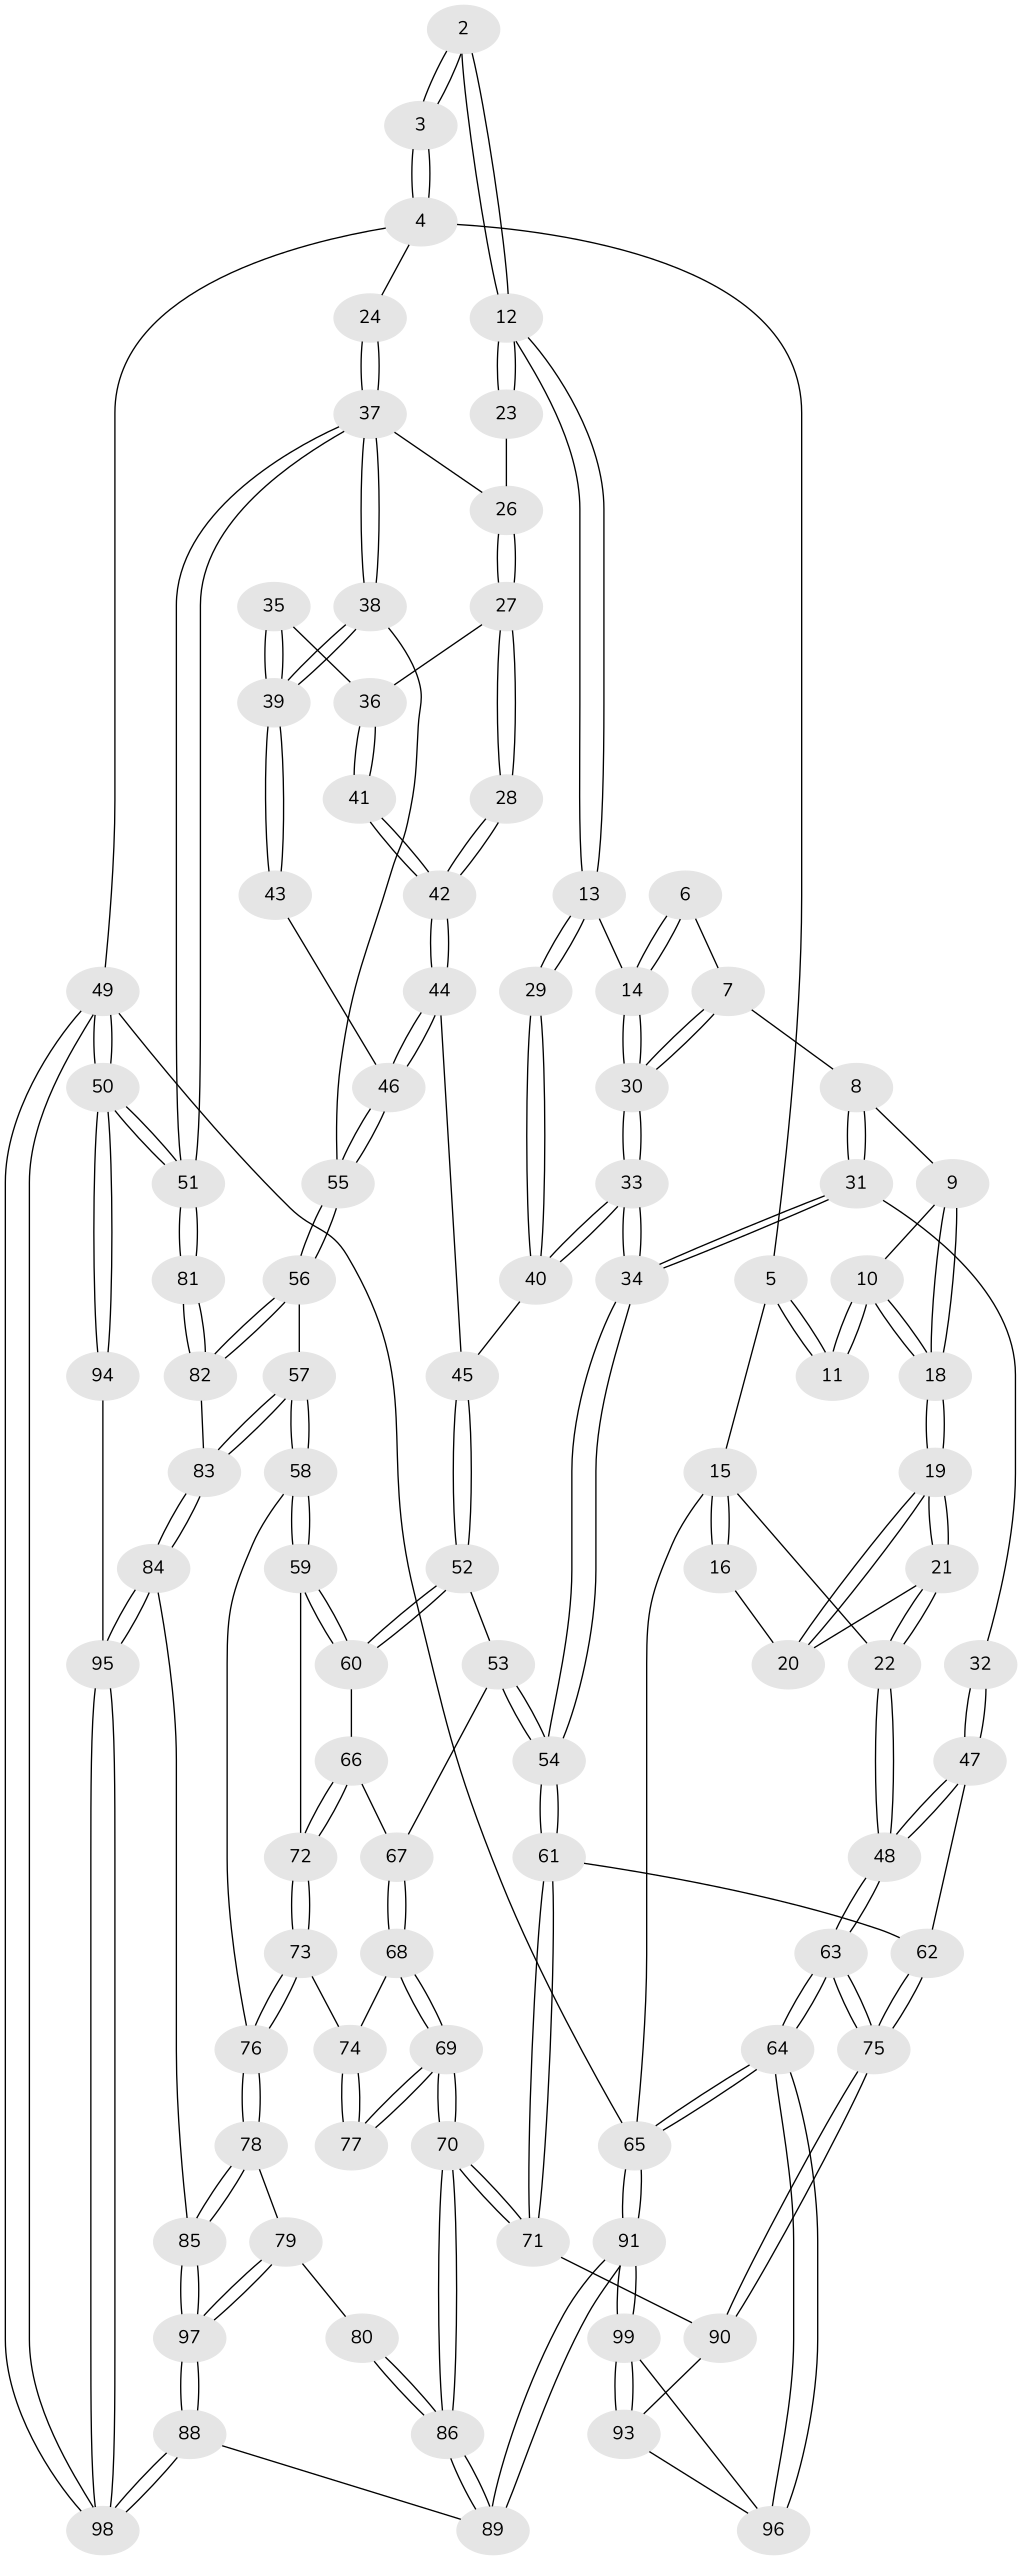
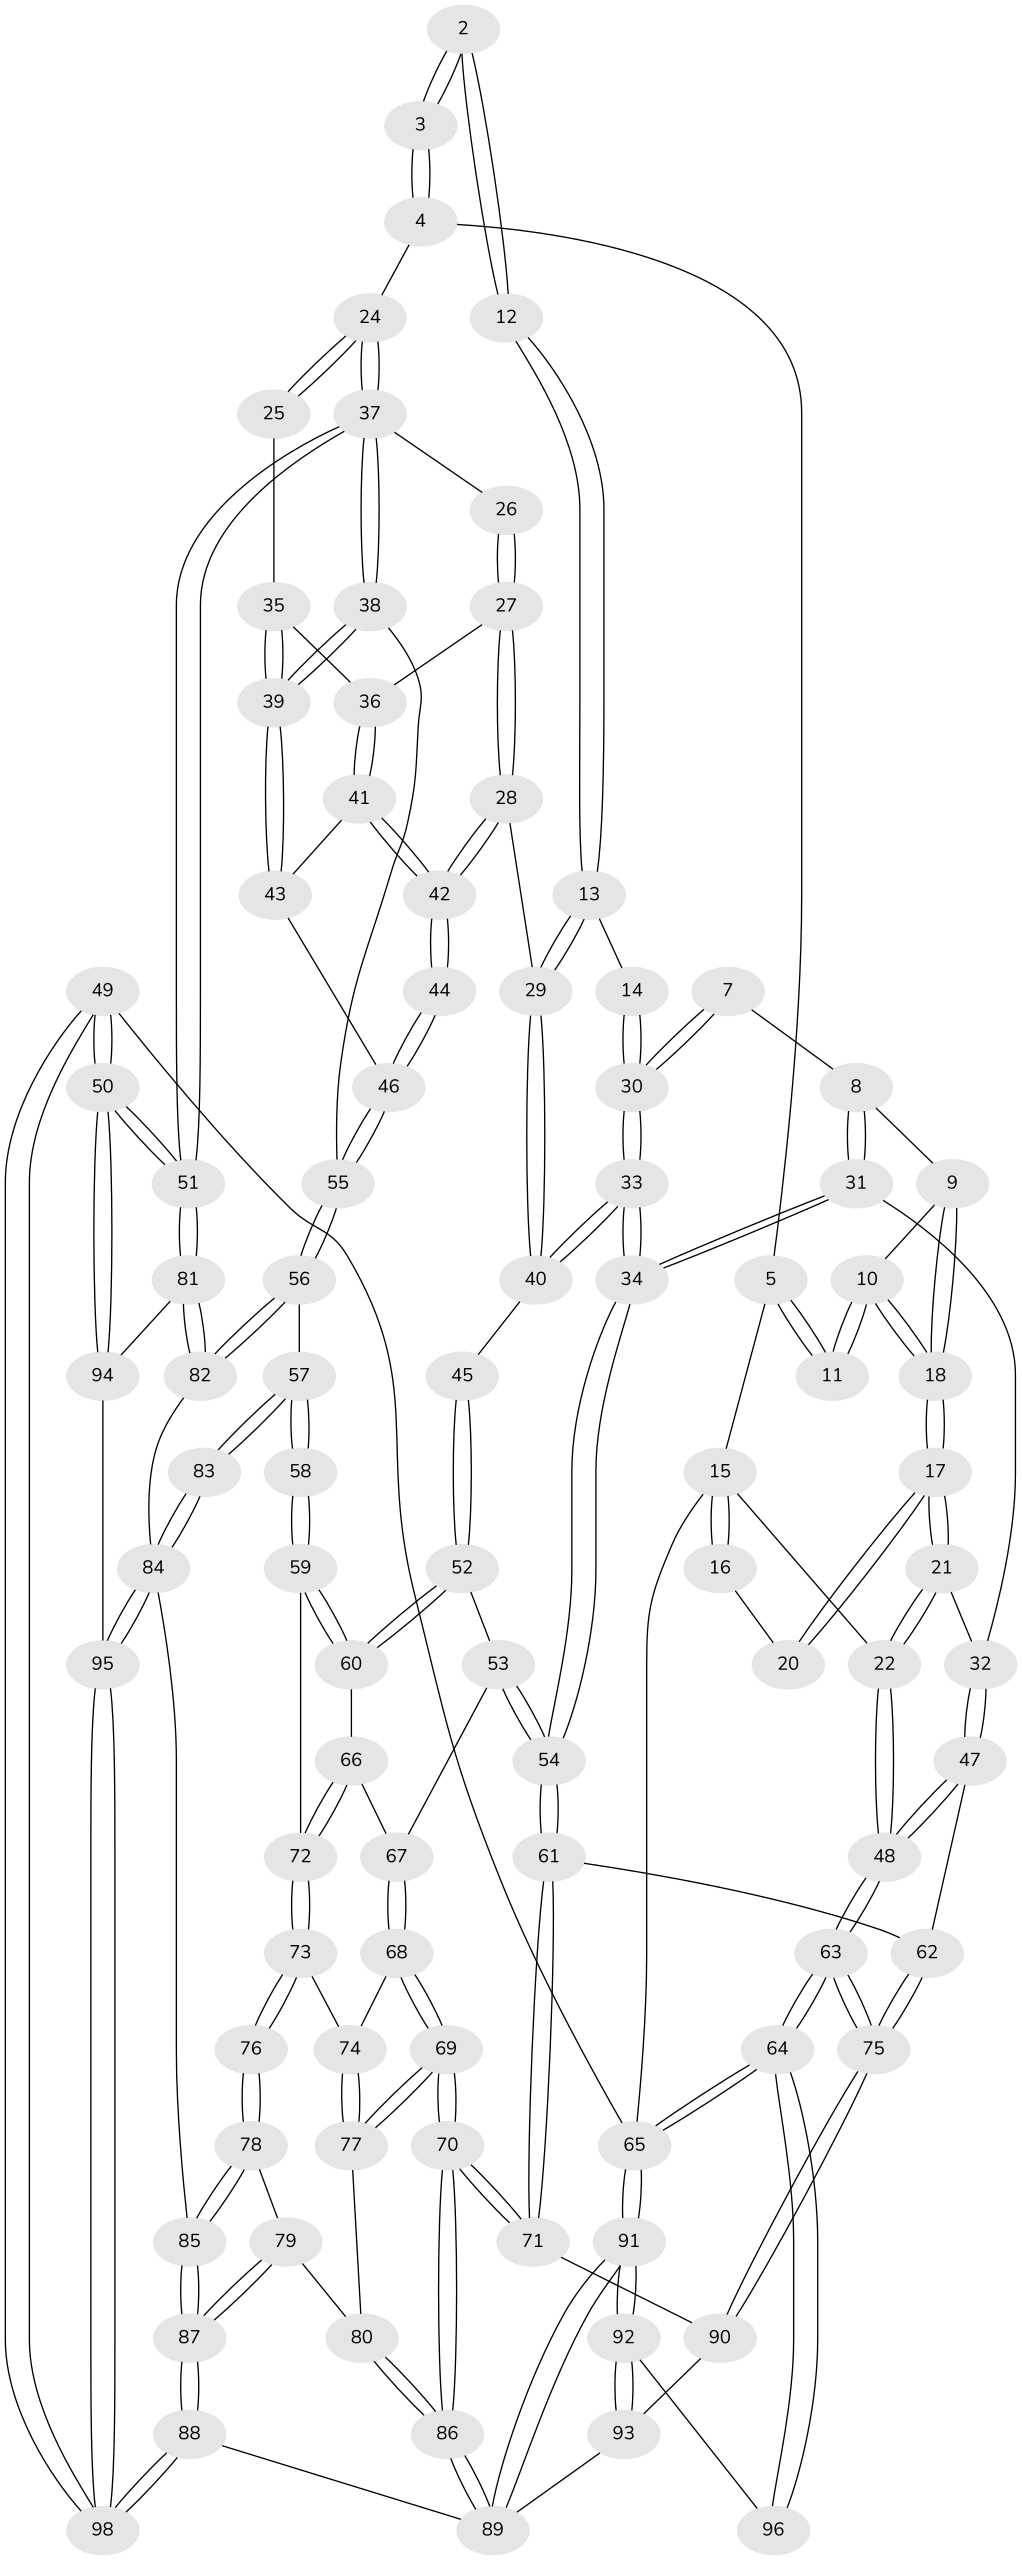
none -> (274, 414)
(506, 414) -> none
(115, 513) -> none
none -> (317, 847)
none -> (521, 895)
(685, 895) -> none
(451, 1184) -> none
none -> (146, 1328)
(202, 1424) -> (152, 1467)
(935, 1472) -> (935, 1472)
(865, 1617) -> (961, 1617)
(227, 1754) -> none
none -> (357, 2242)
(190, 2338) -> (190, 2338)
(624, 2338) -> (624, 2338)
(699, 2482) -> (558, 2483)
